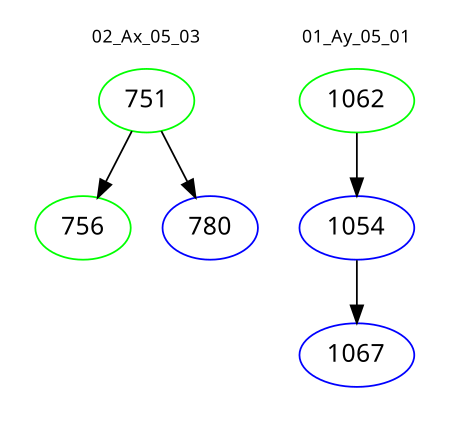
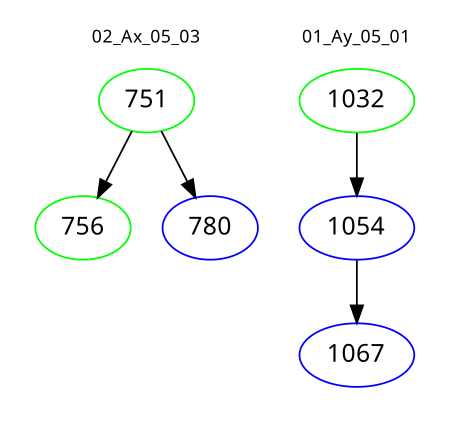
(357, 101) -> (357, 101)
